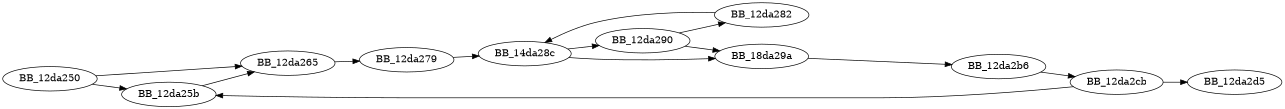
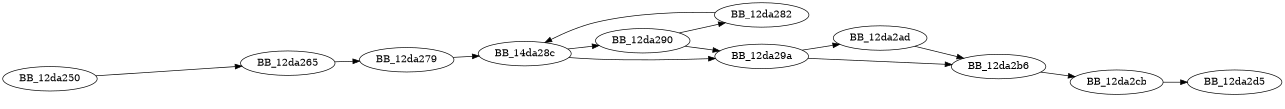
none -> (880, 38)
(762, 56) -> (762, 56)
(169, 94) -> none
